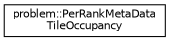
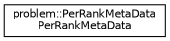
(85, 21) -> (85, 21)
